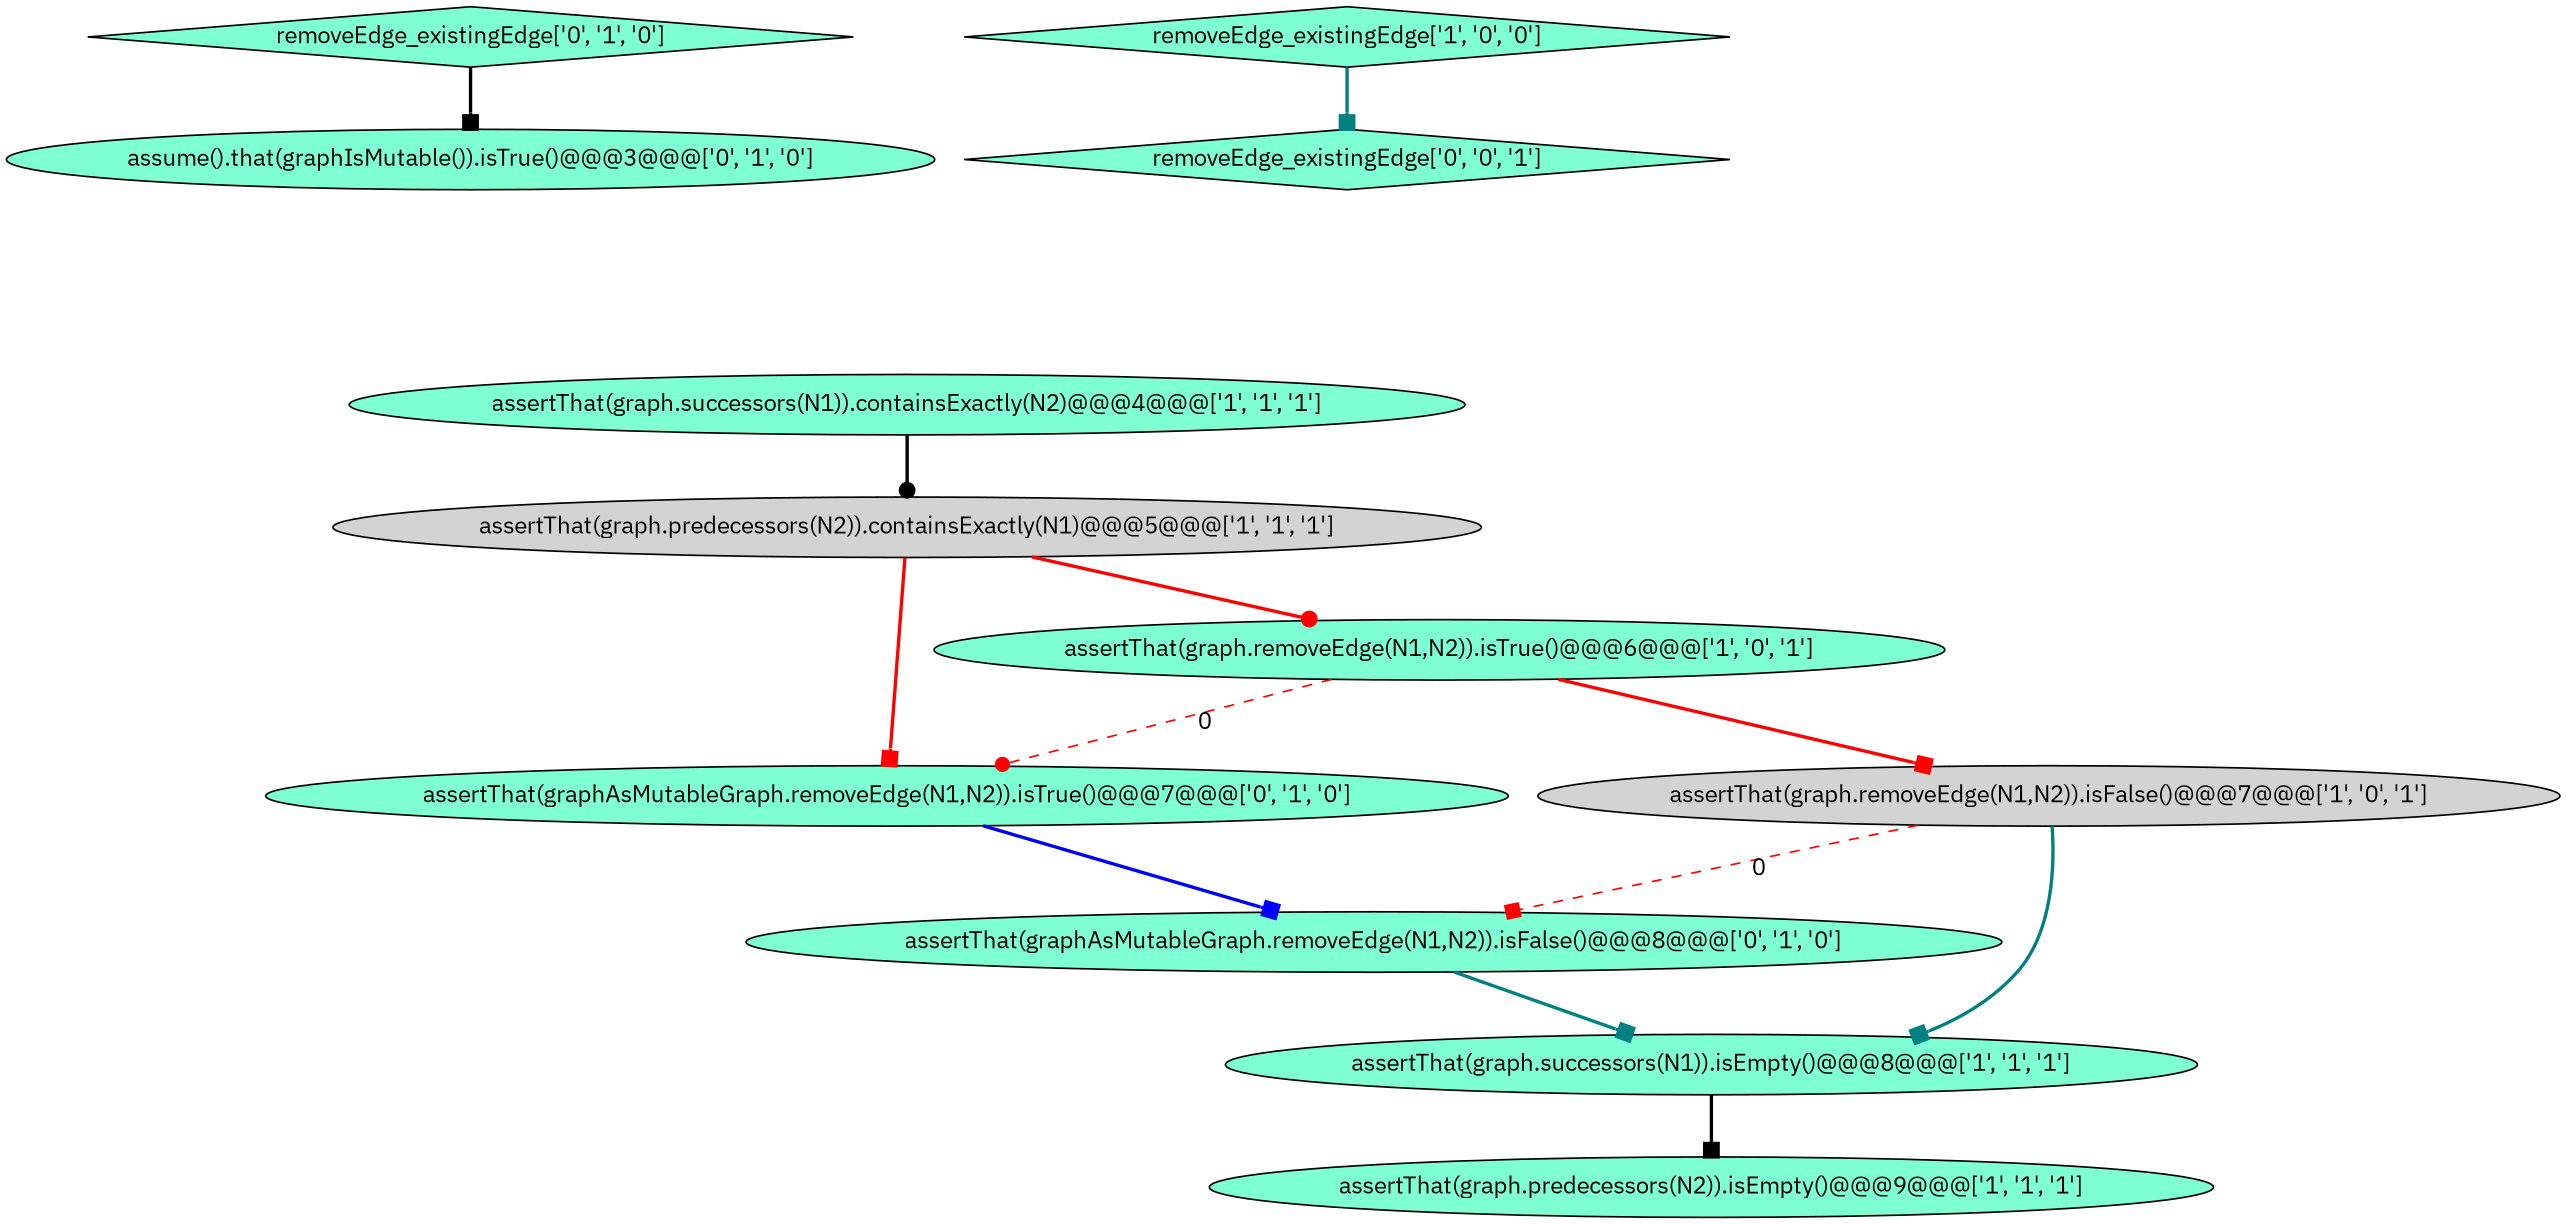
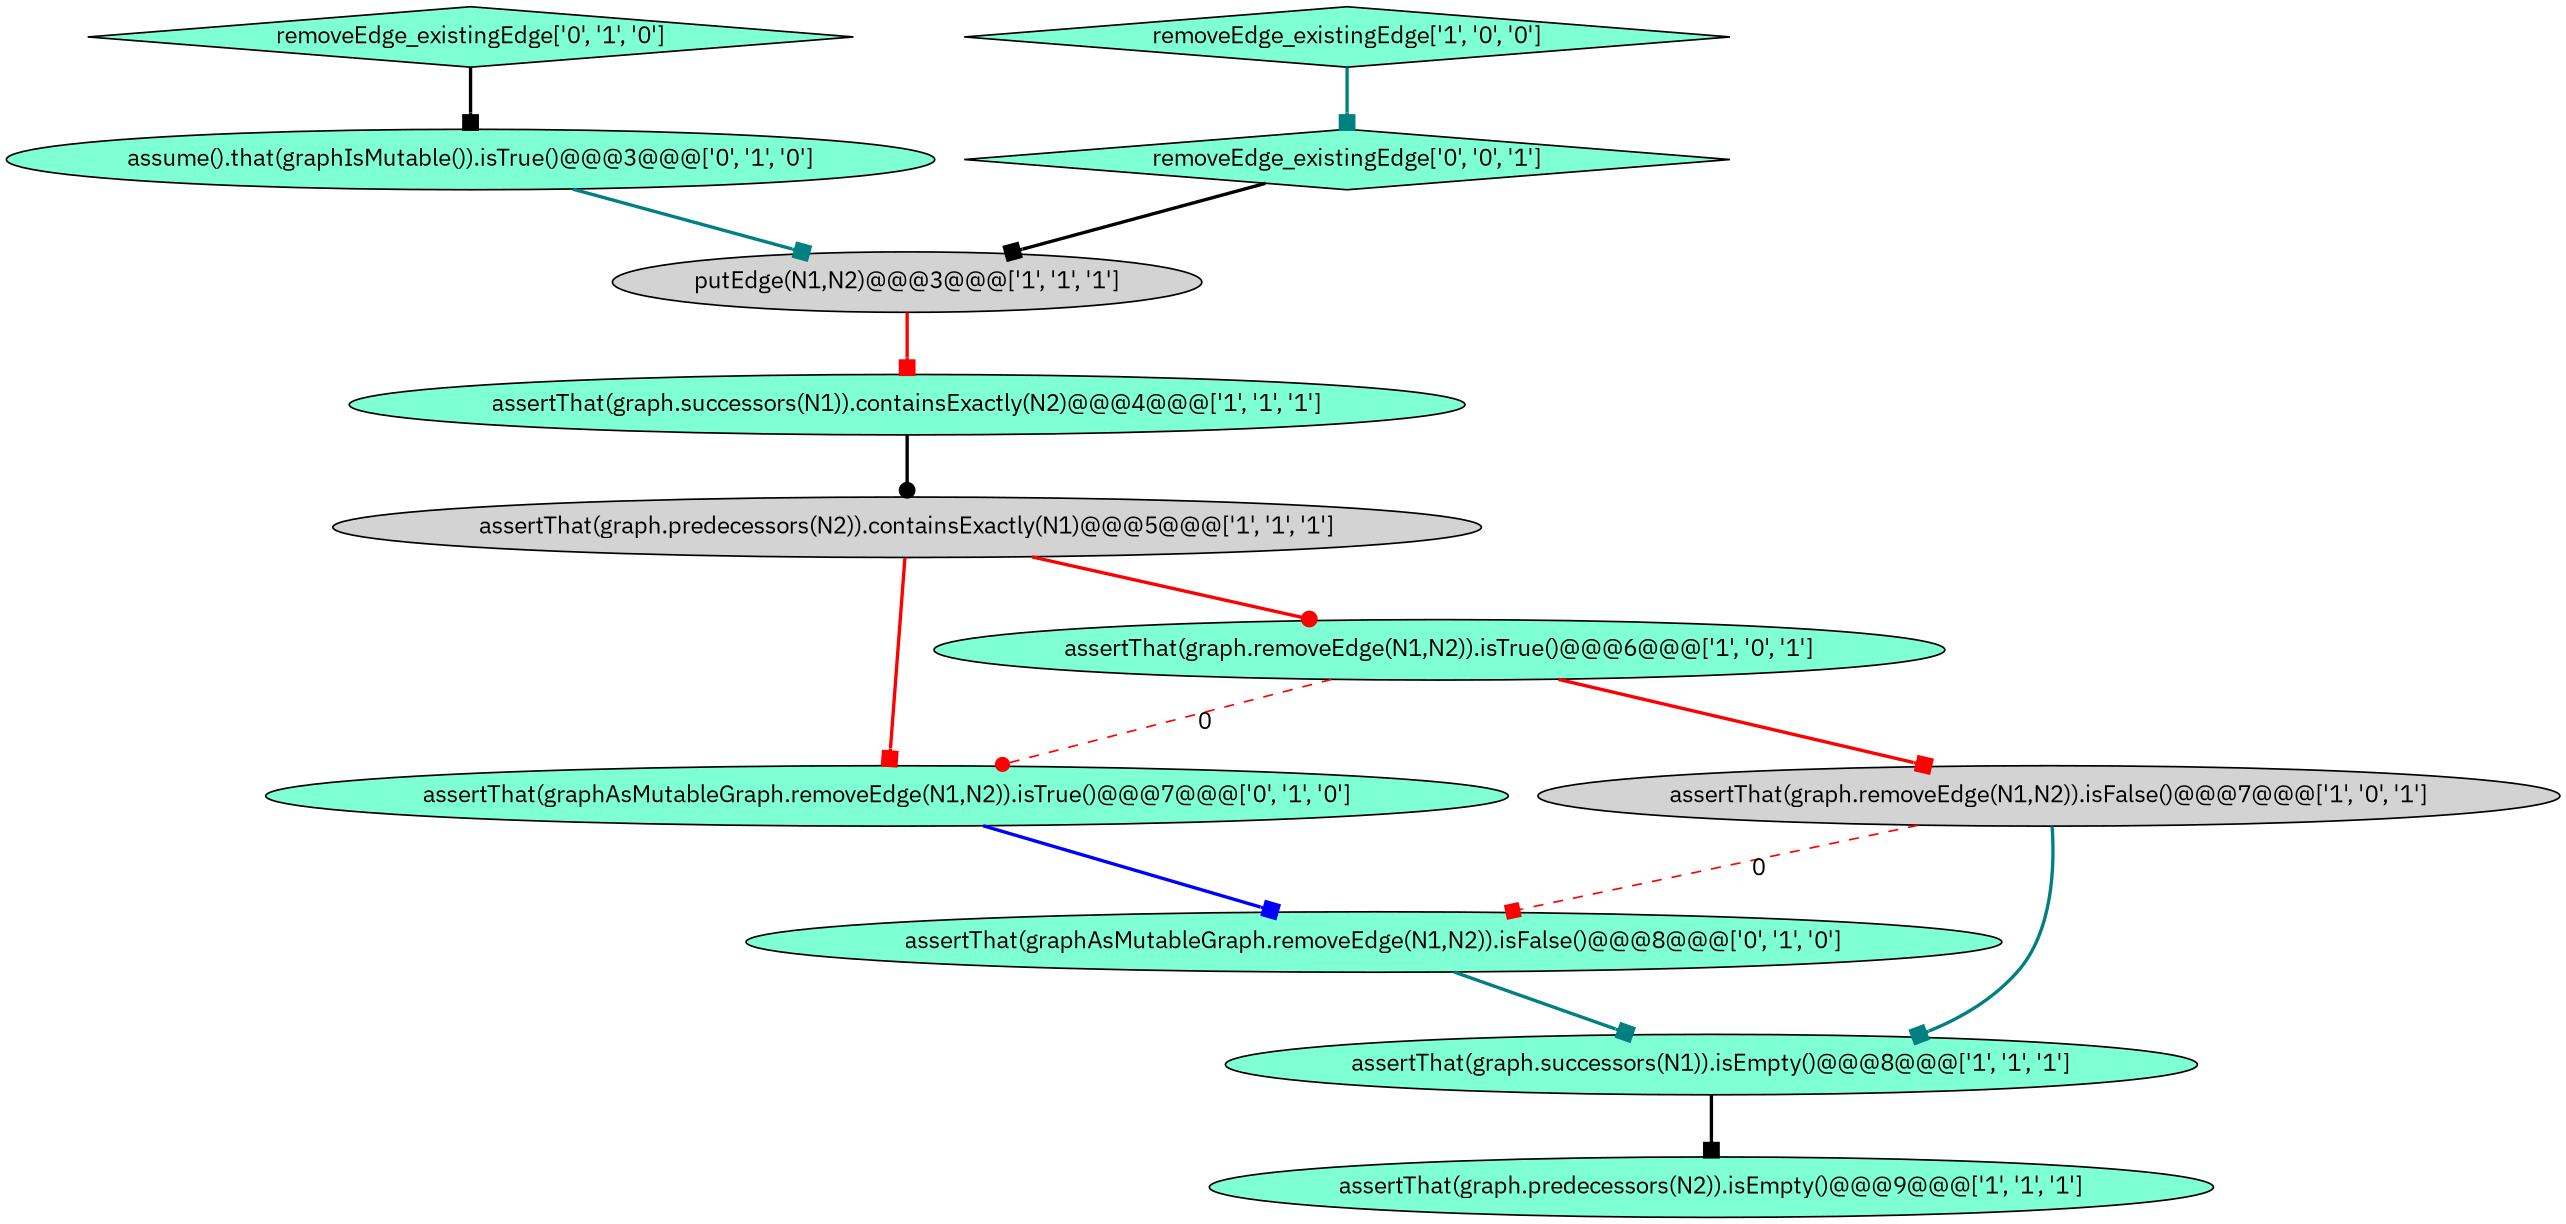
none -> (907, 282)
